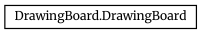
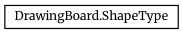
(101, 17) -> (92, 17)
